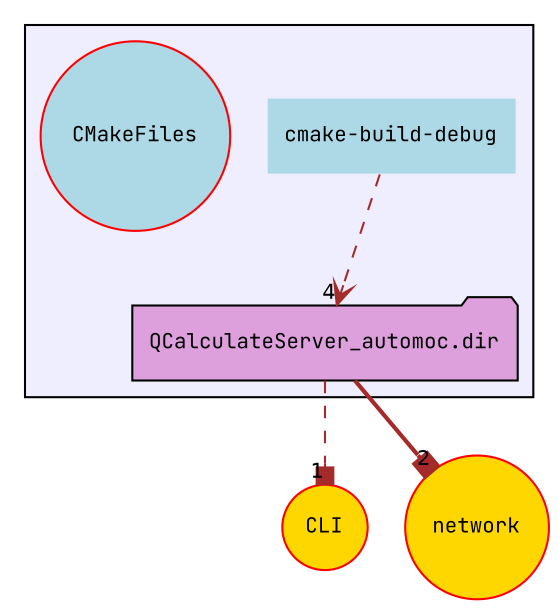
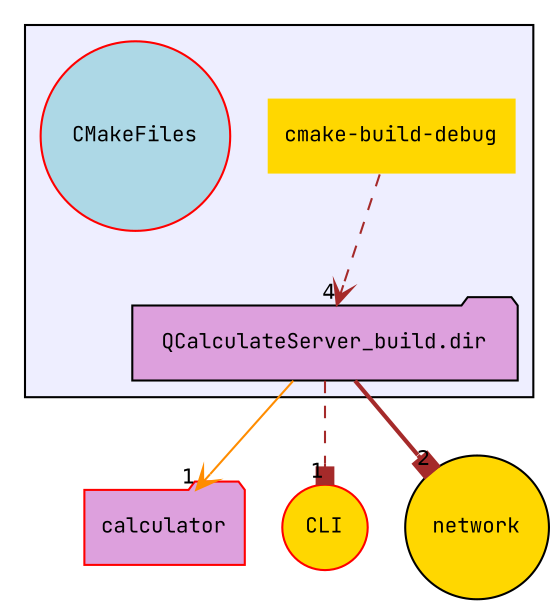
(392, 136) -> (392, 136)
(325, 343) -> (325, 343)
none -> (165, 527)
(477, 527) -> (477, 527)
